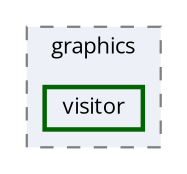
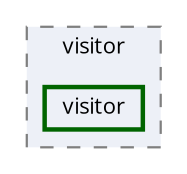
(94, 48) -> (94, 48)
